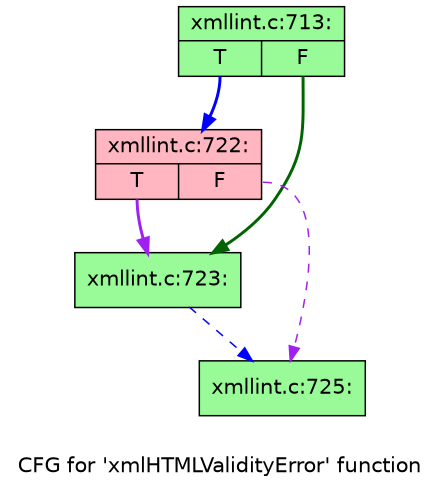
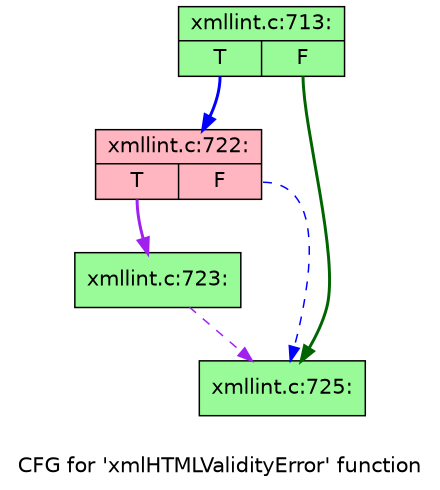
(290, 173) -> (323, 214)
(309, 253) -> (309, 253)
(215, 329) -> (215, 329)
